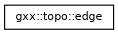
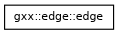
(59, 17) -> (59, 17)
